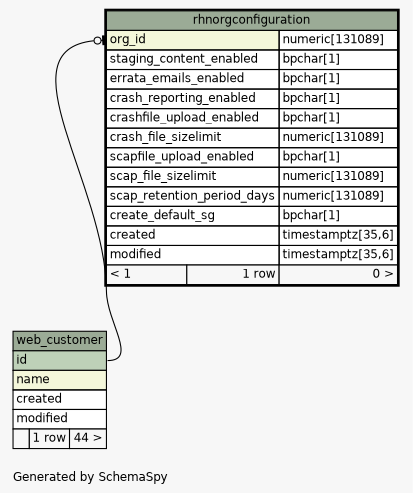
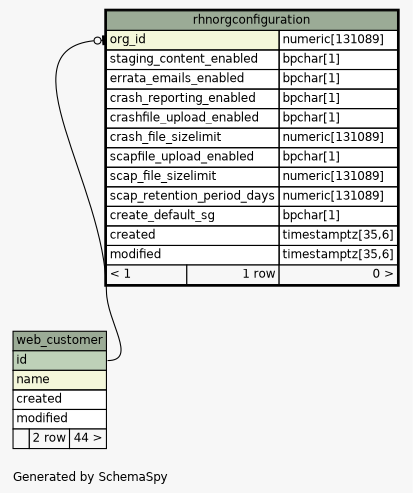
(49, 438) -> (49, 438)
